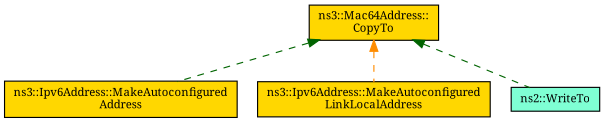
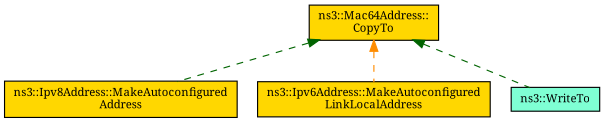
(121, 99) -> (121, 99)
(555, 99) -> (555, 99)
